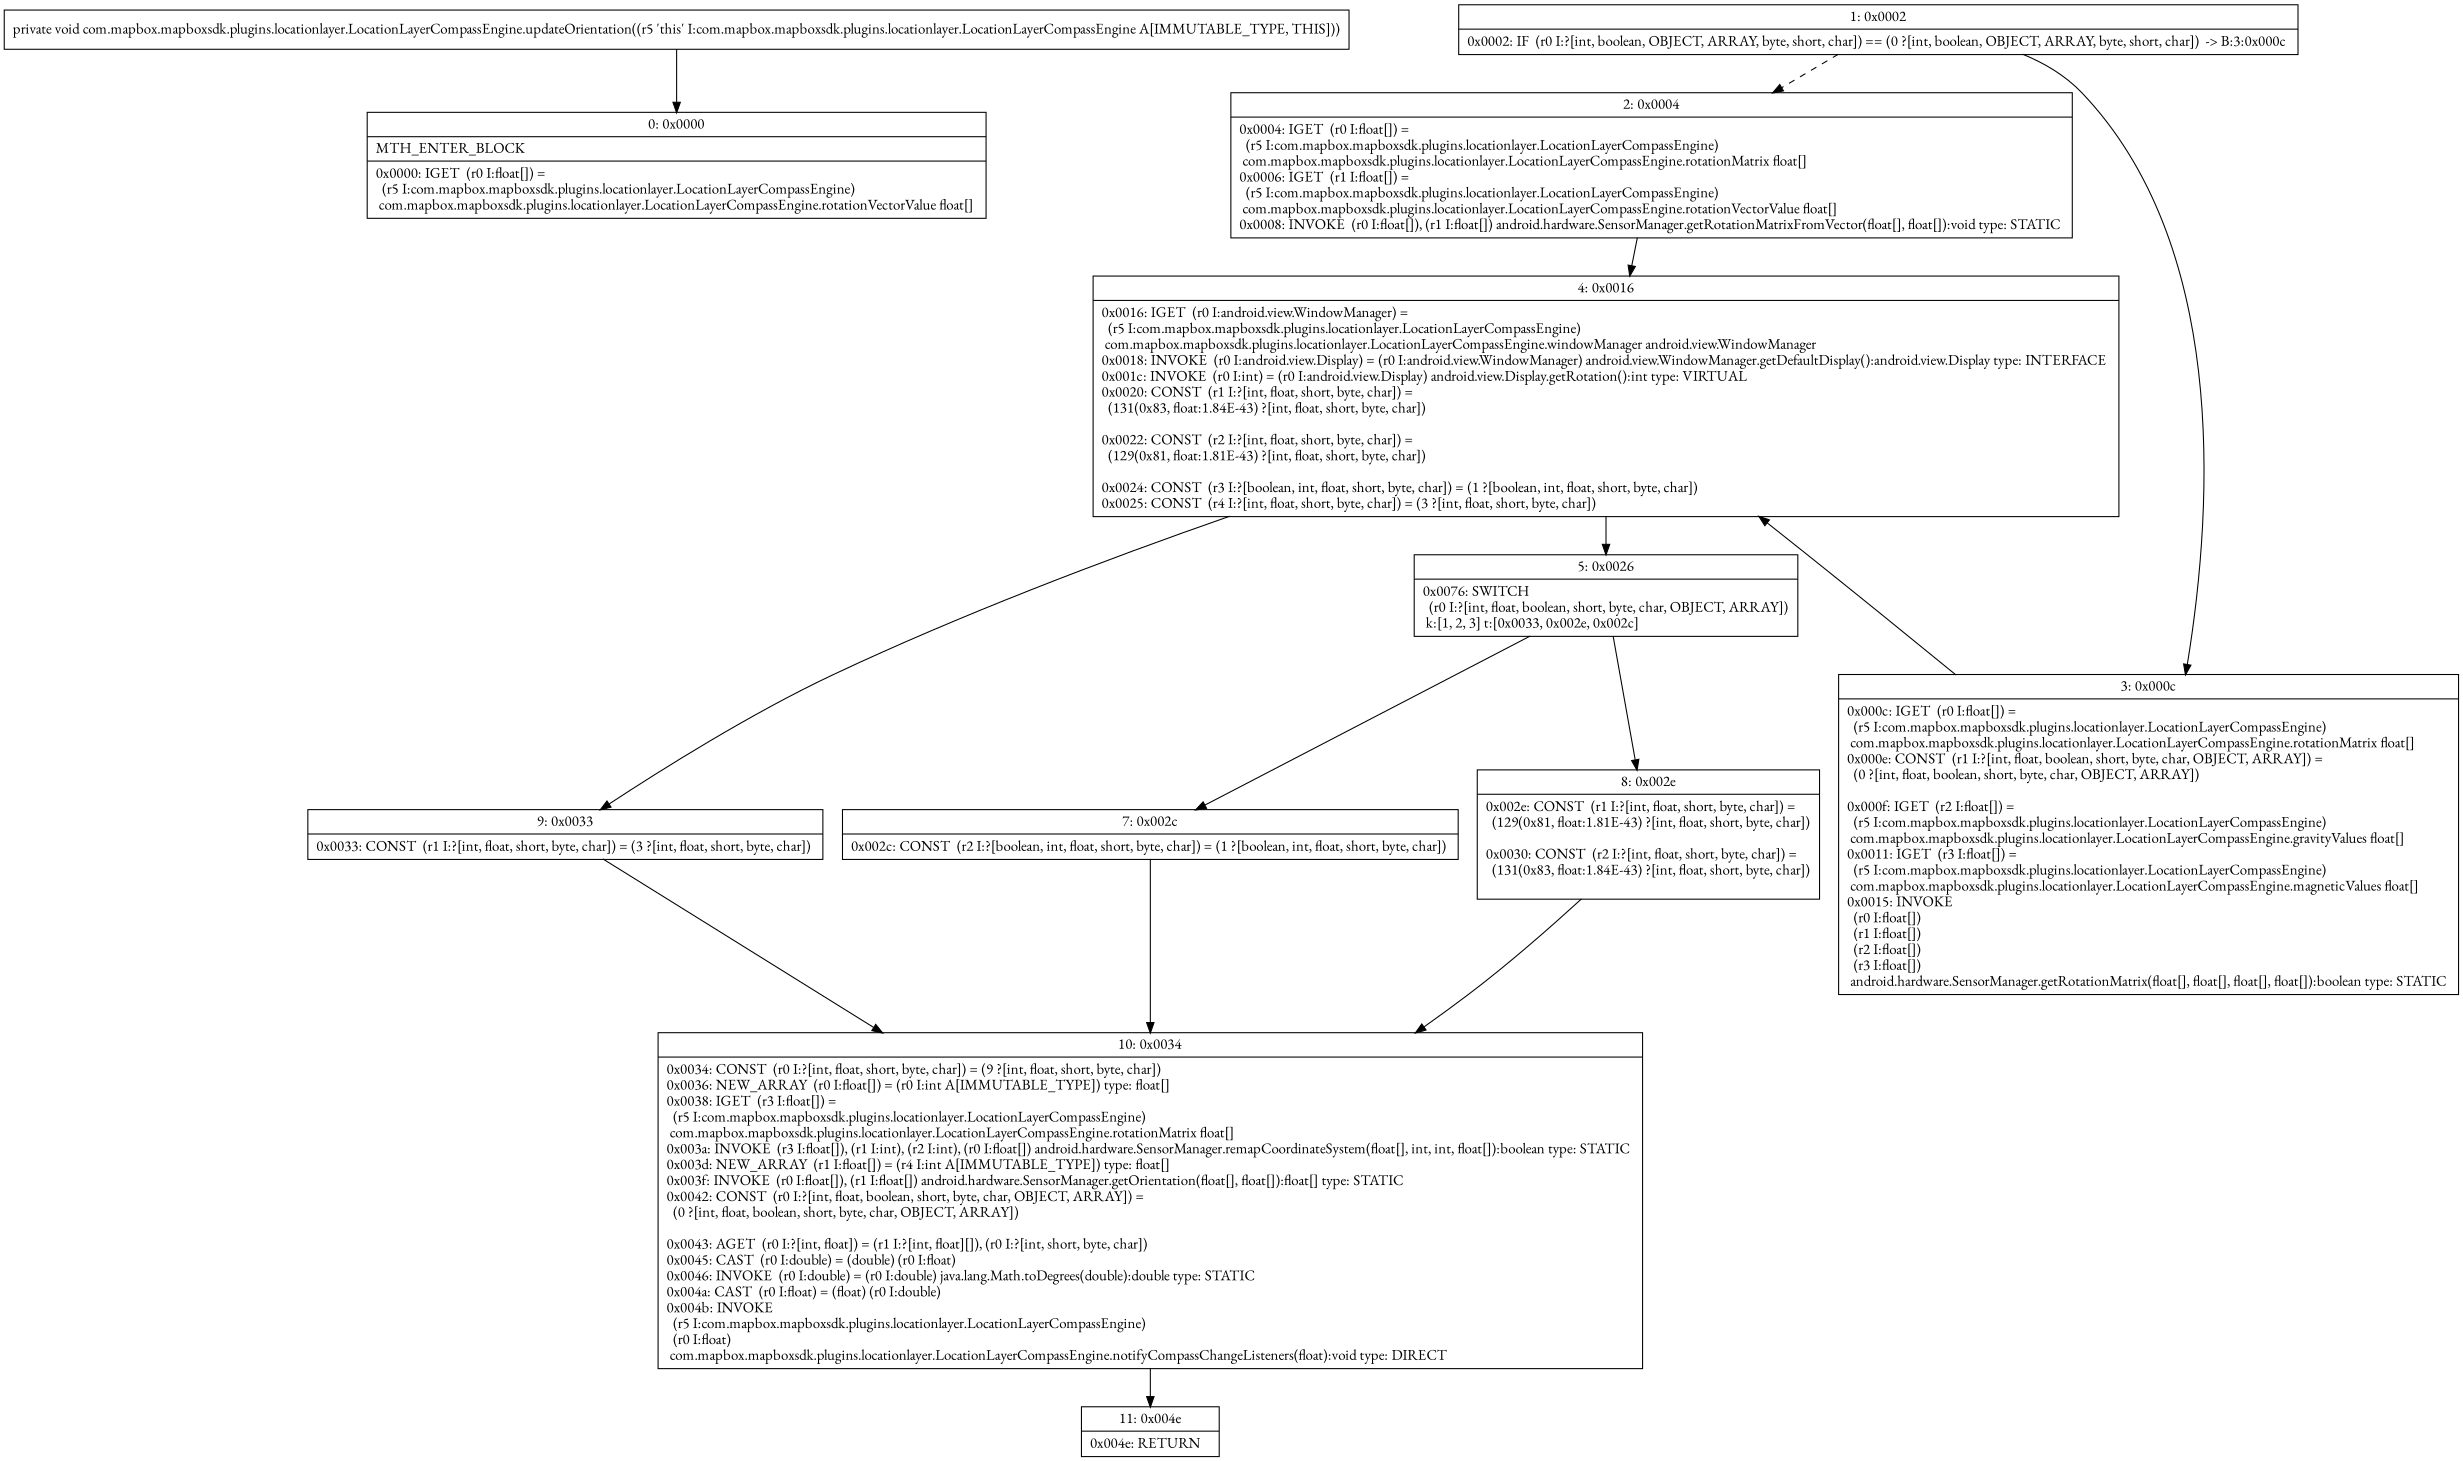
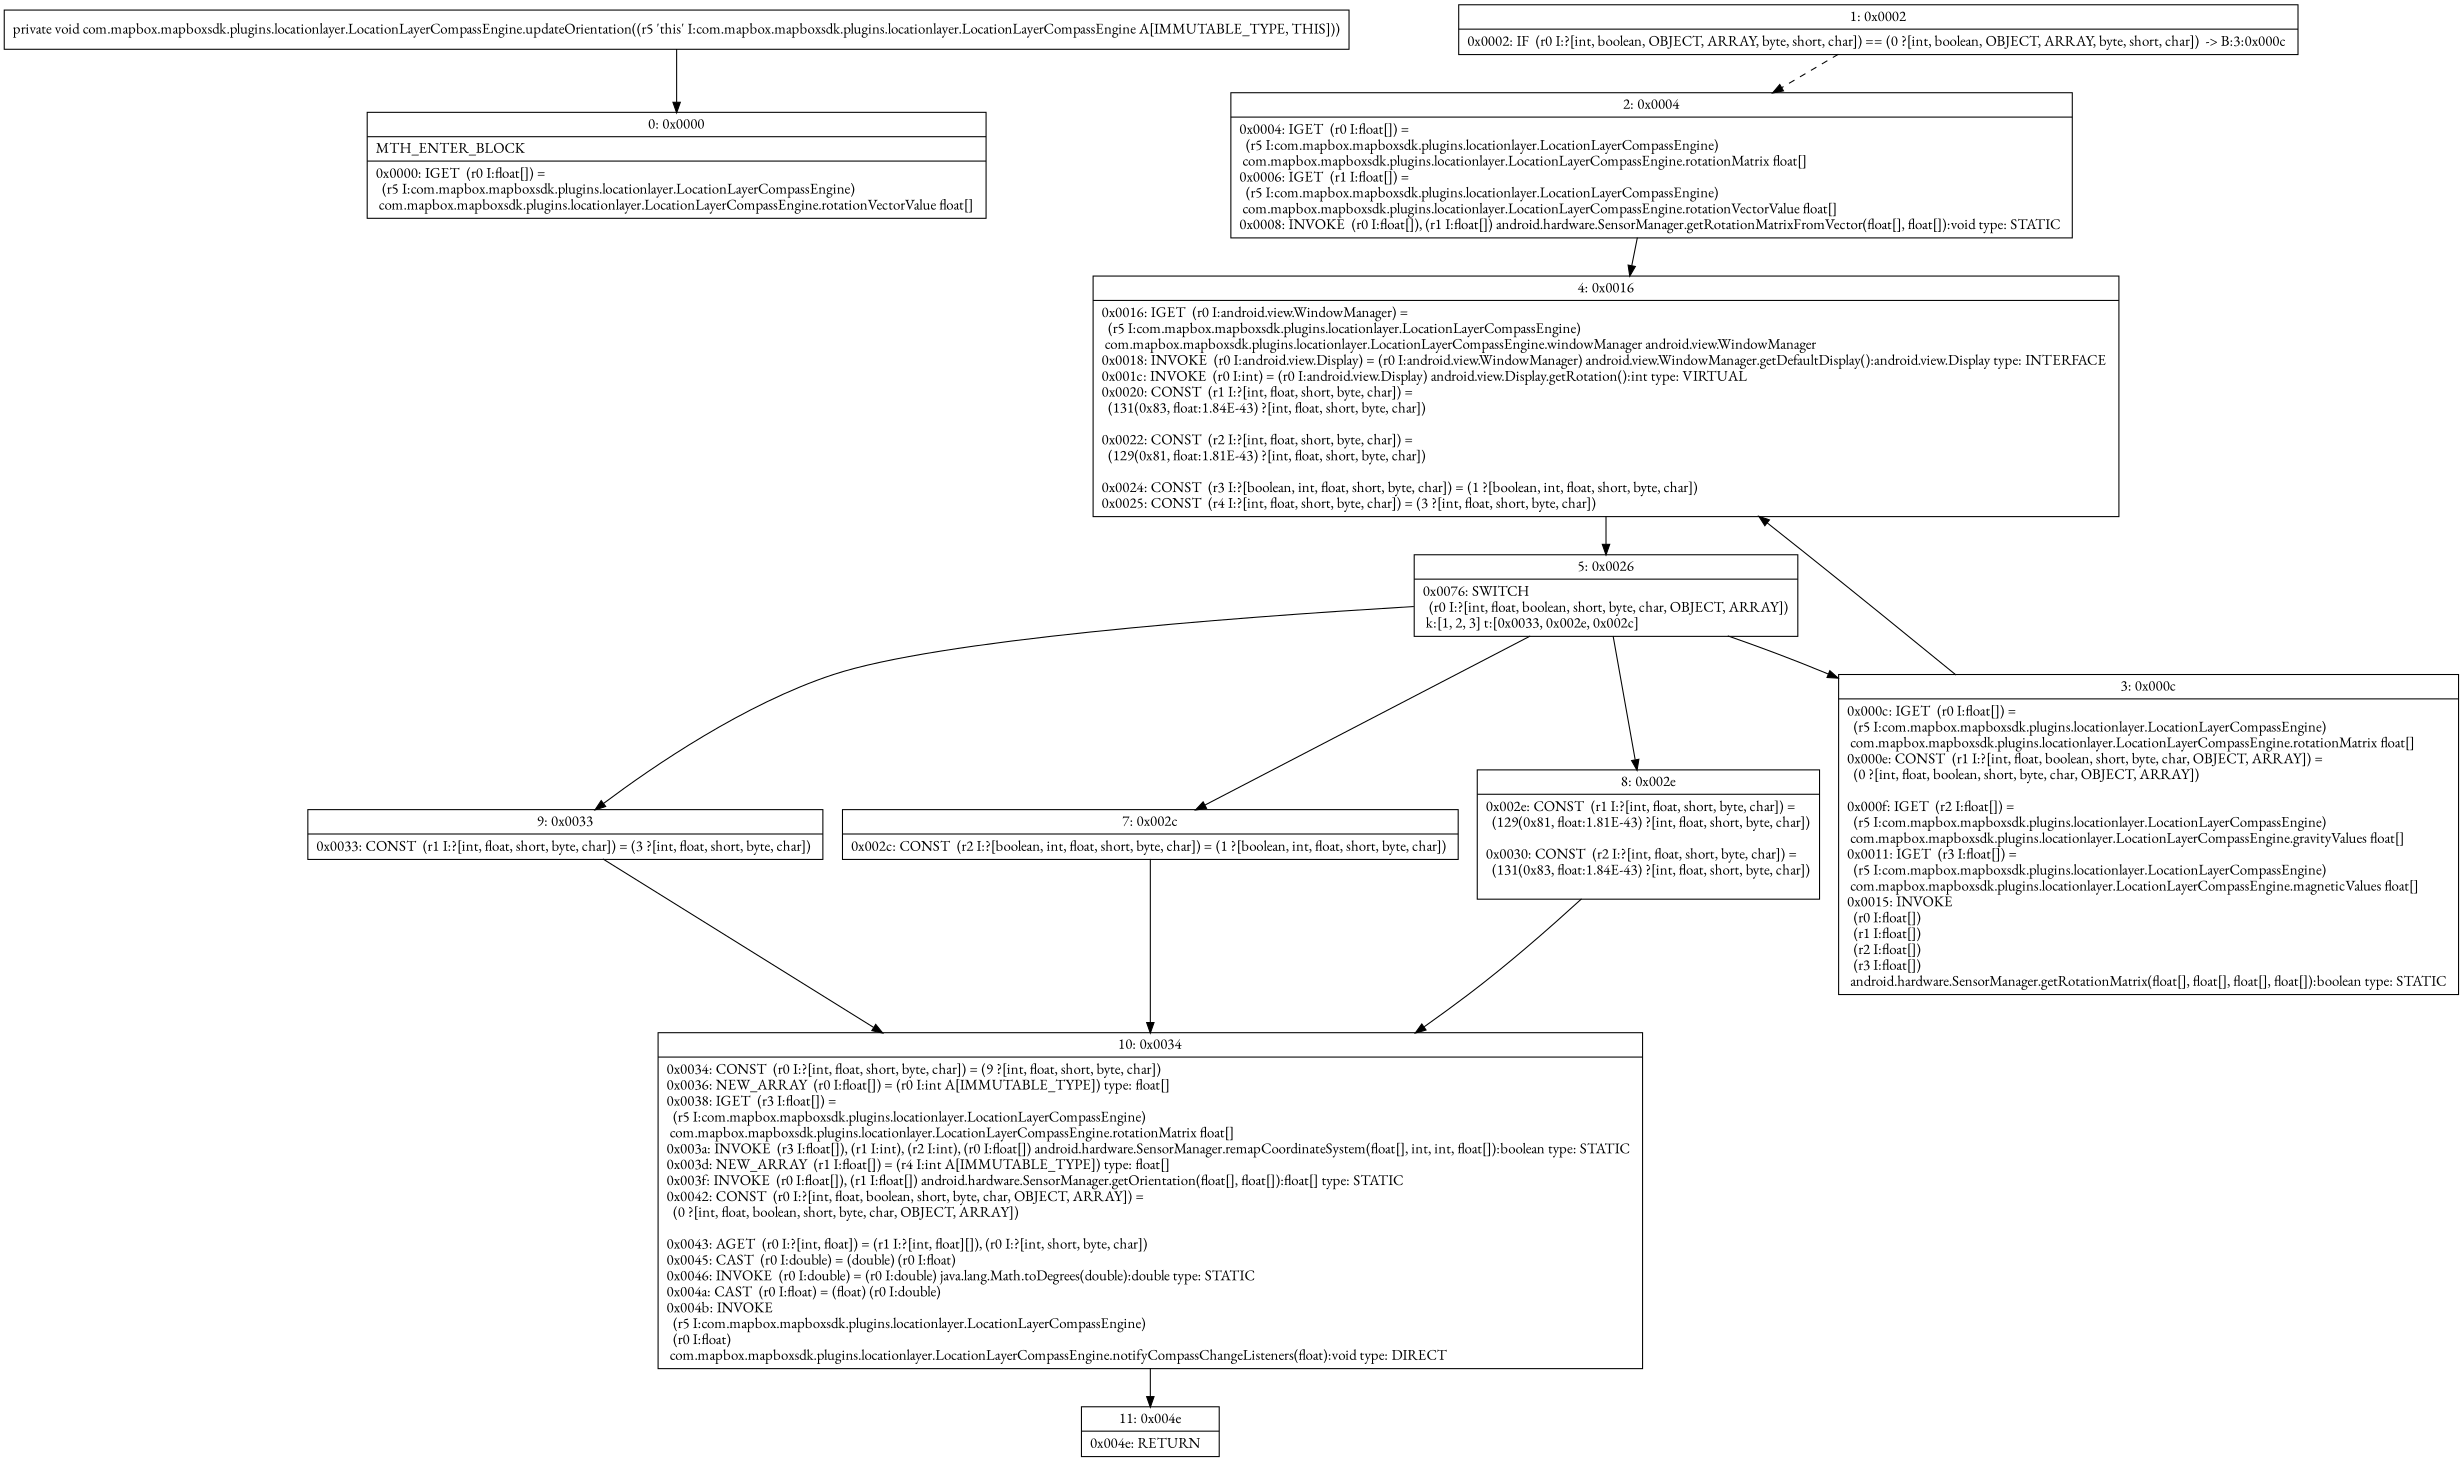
(2191, 330) -> (1778, 654)
(910, 640) -> (991, 644)
